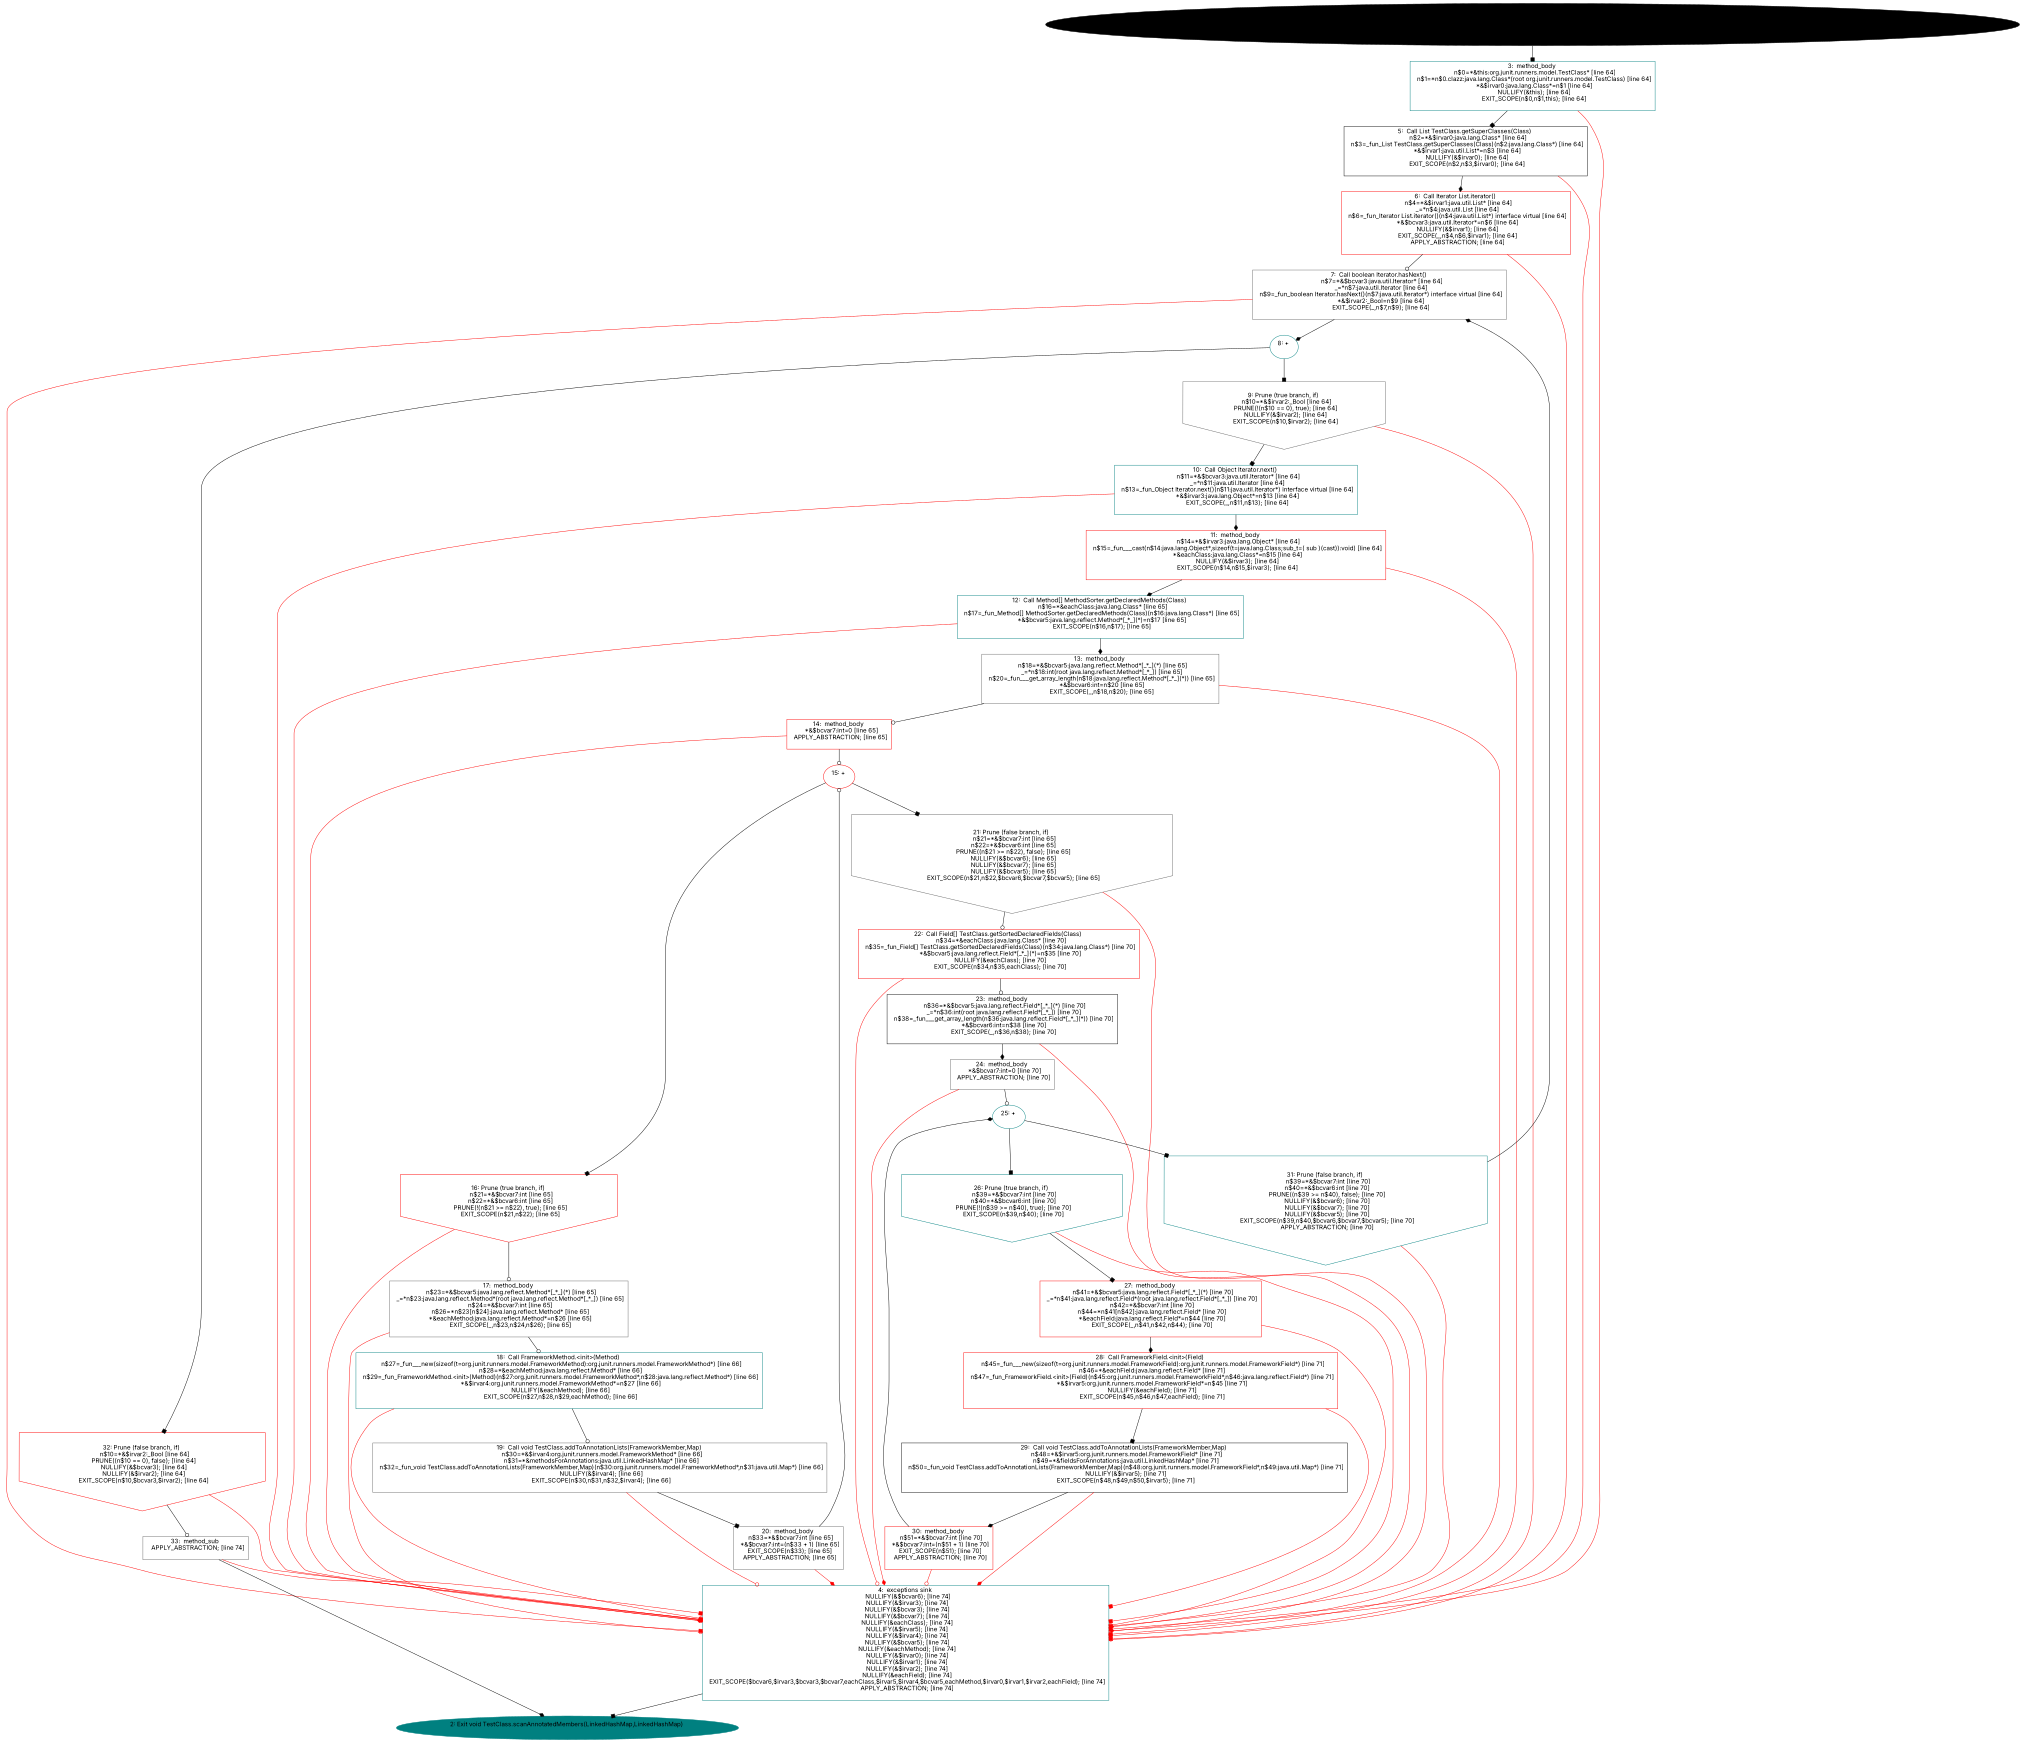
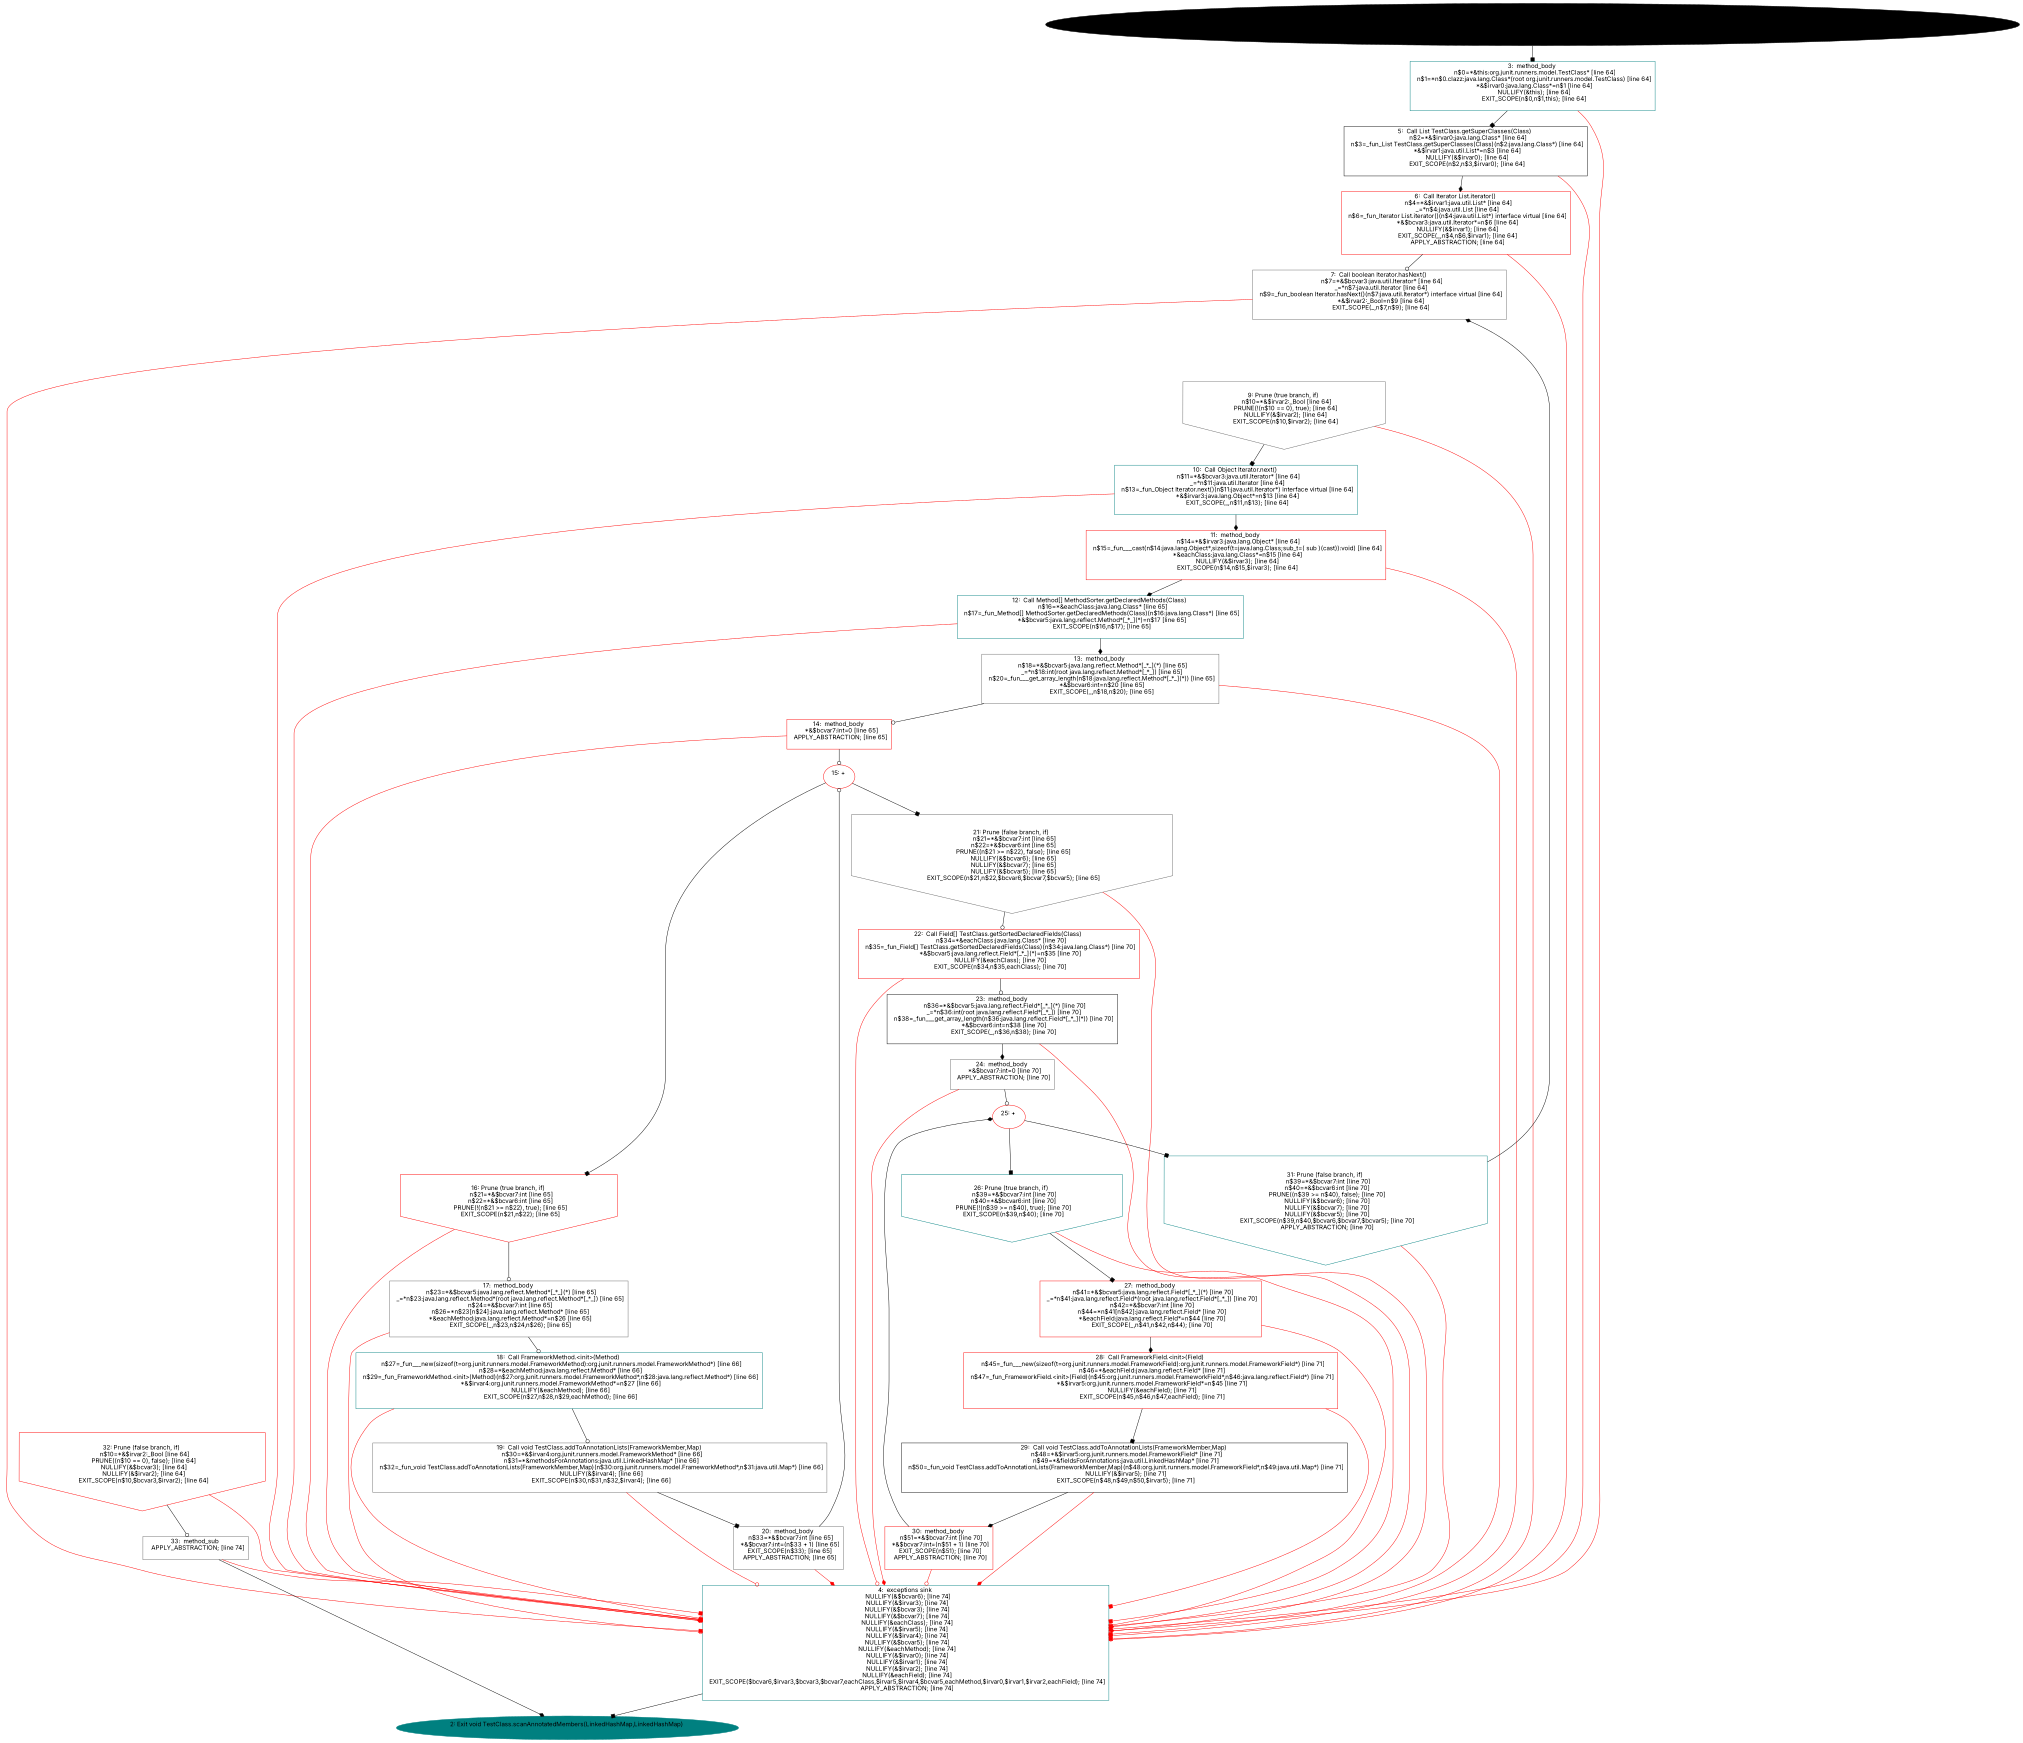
(1284, 347) -> none
(1009, 1117) -> (1009, 1117)
